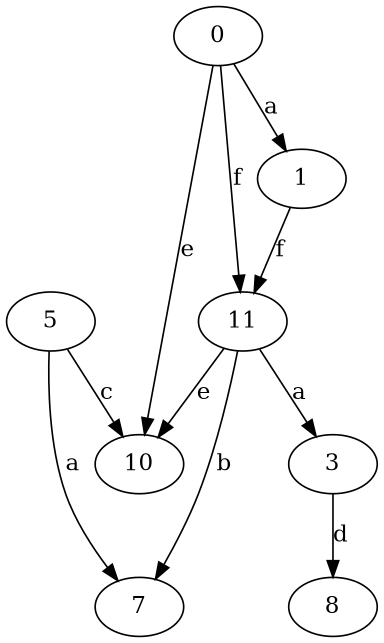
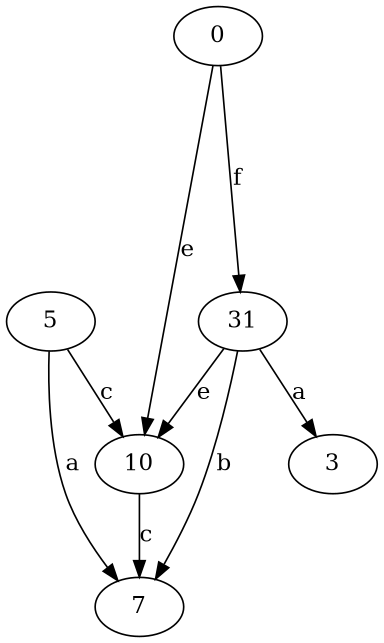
(302, 179) -> none
(243, 321) -> (243, 321)
none -> (139, 527)
(333, 607) -> none
